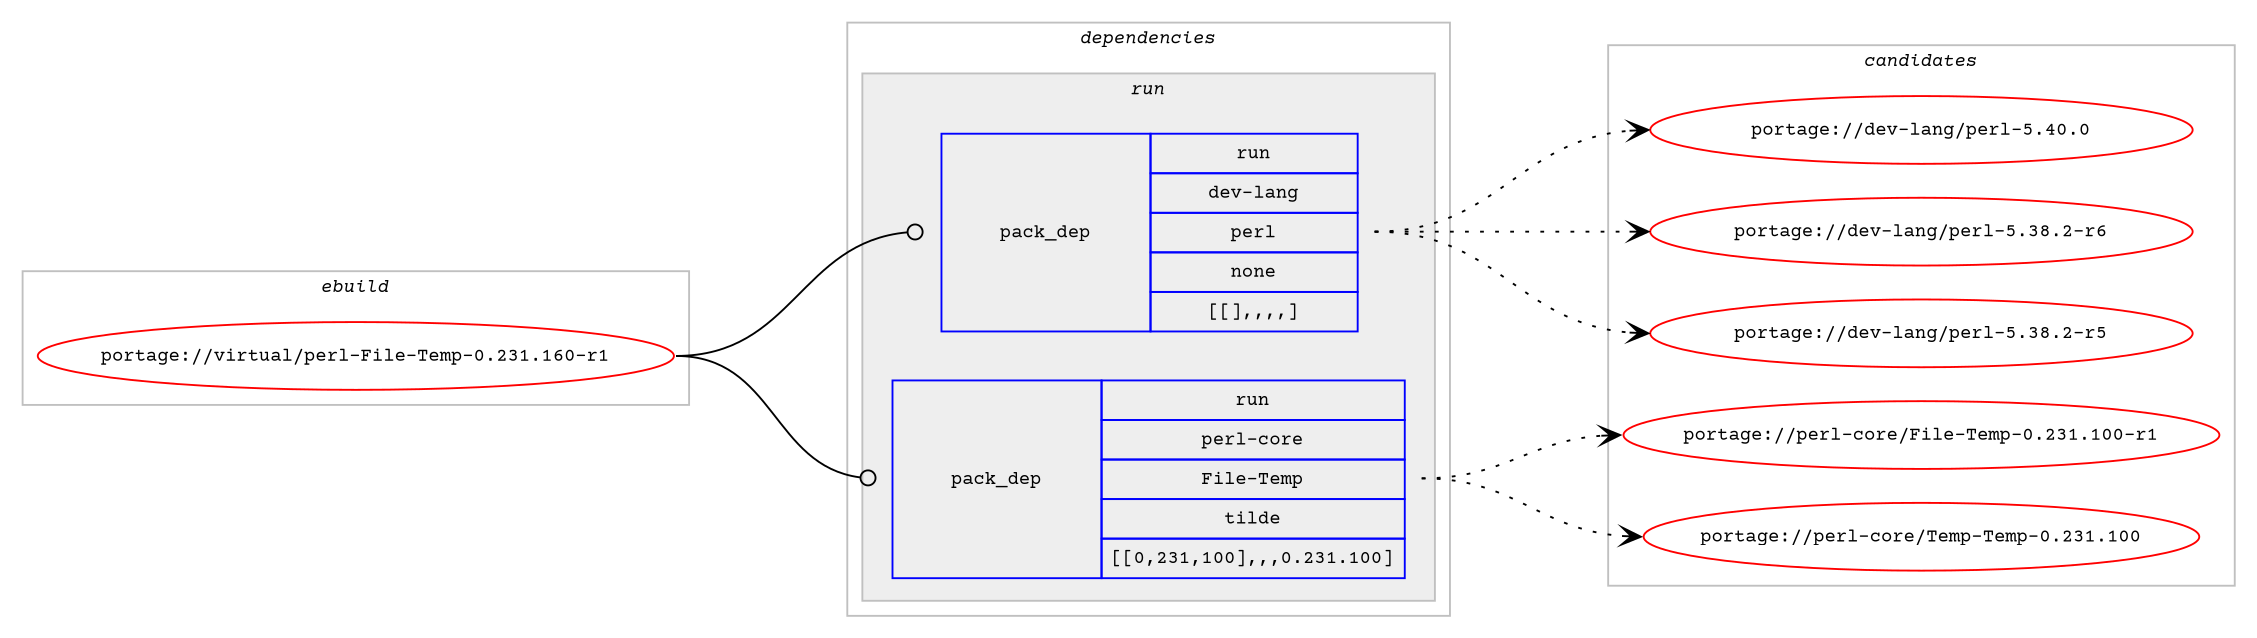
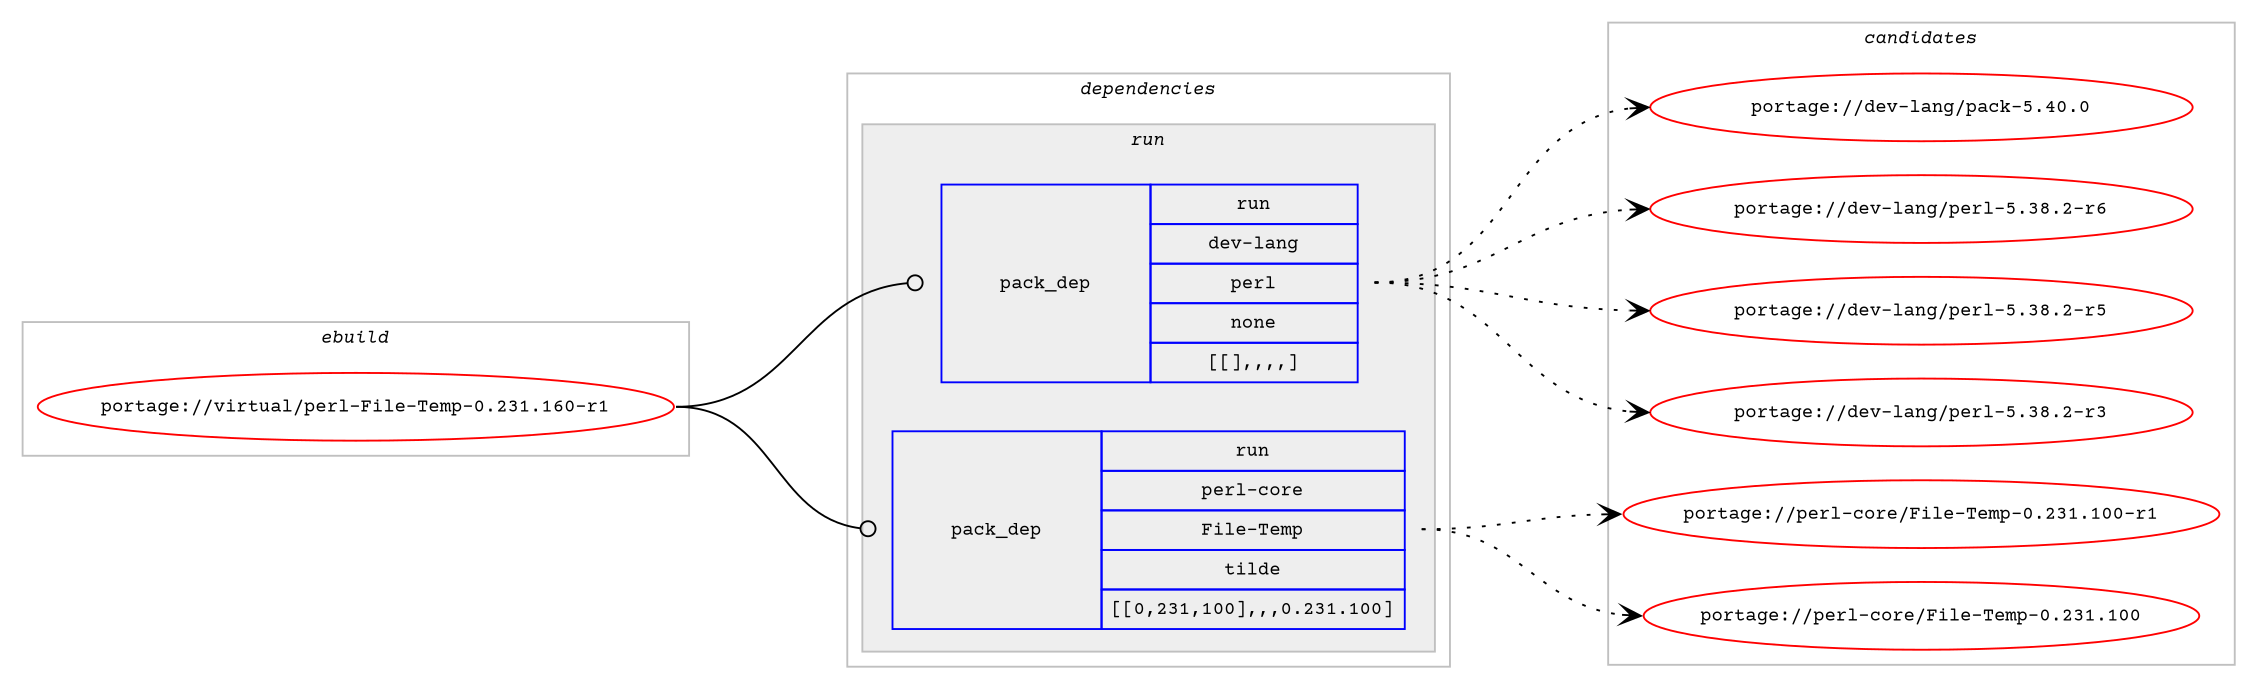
(1921, 130) -> (1921, 107)
none -> (1921, 412)
(1921, 537) -> (1921, 616)
